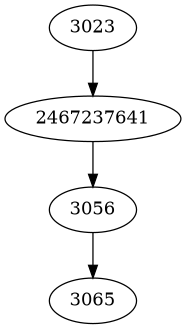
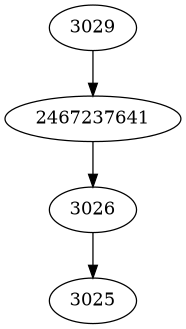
(93, 28) -> (93, 28)
(93, 210) -> (93, 210)
(93, 301) -> (93, 301)
